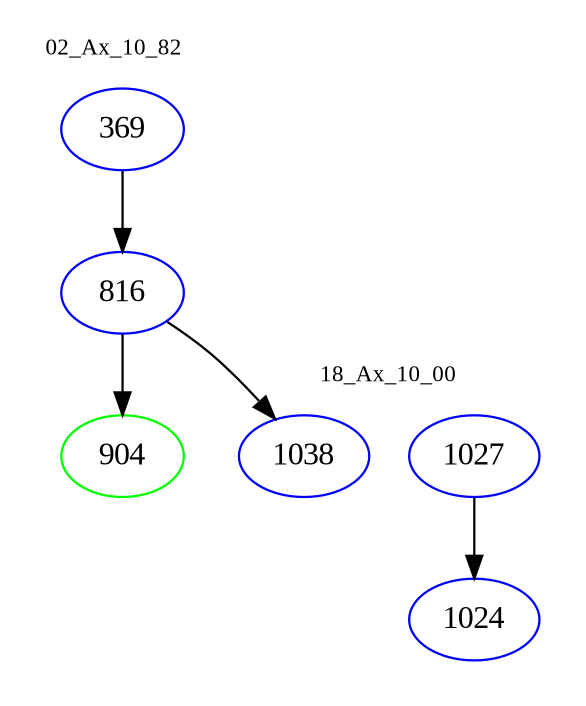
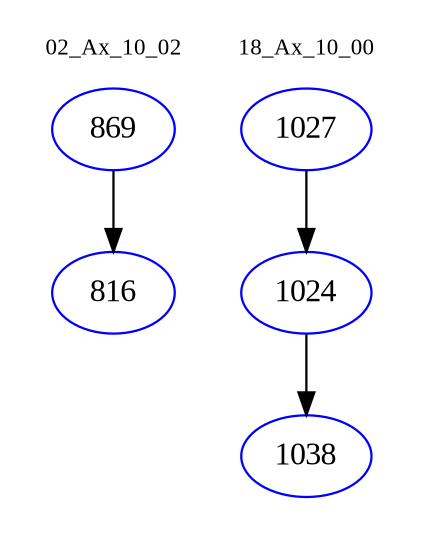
(115, 49) -> (115, 49)
(123, 129) -> (113, 129)
(236, 377) -> (306, 363)
(123, 456) -> none
